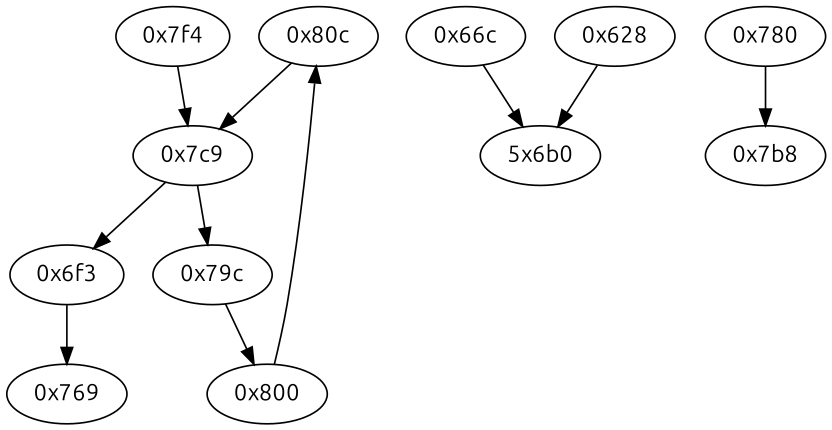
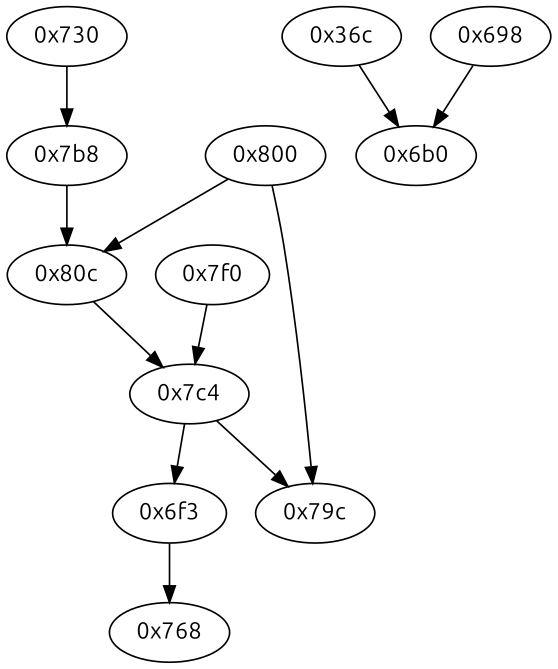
(173, 36) -> (213, 275)
(466, 36) -> (342, 36)
(615, 36) -> (491, 36)
(766, 36) -> (67, 36)
(193, 156) -> (189, 394)
(540, 156) -> (416, 156)
none -> (67, 207)
(236, 327) -> (295, 325)
(67, 394) -> (170, 632)
